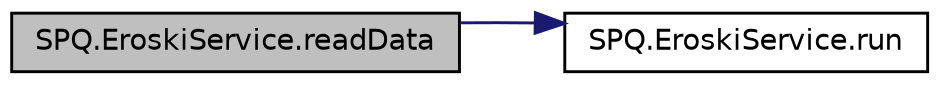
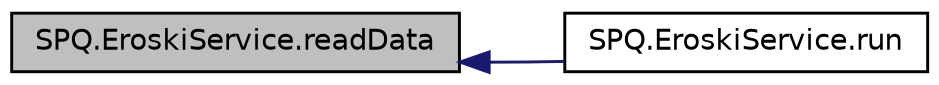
(497, 23) -> (527, 62)
